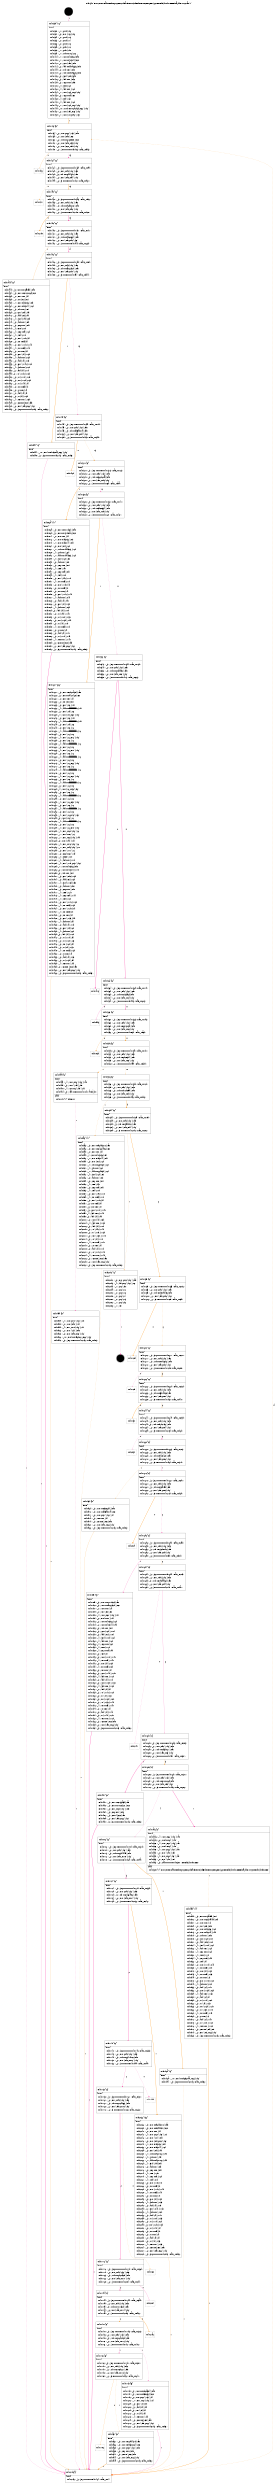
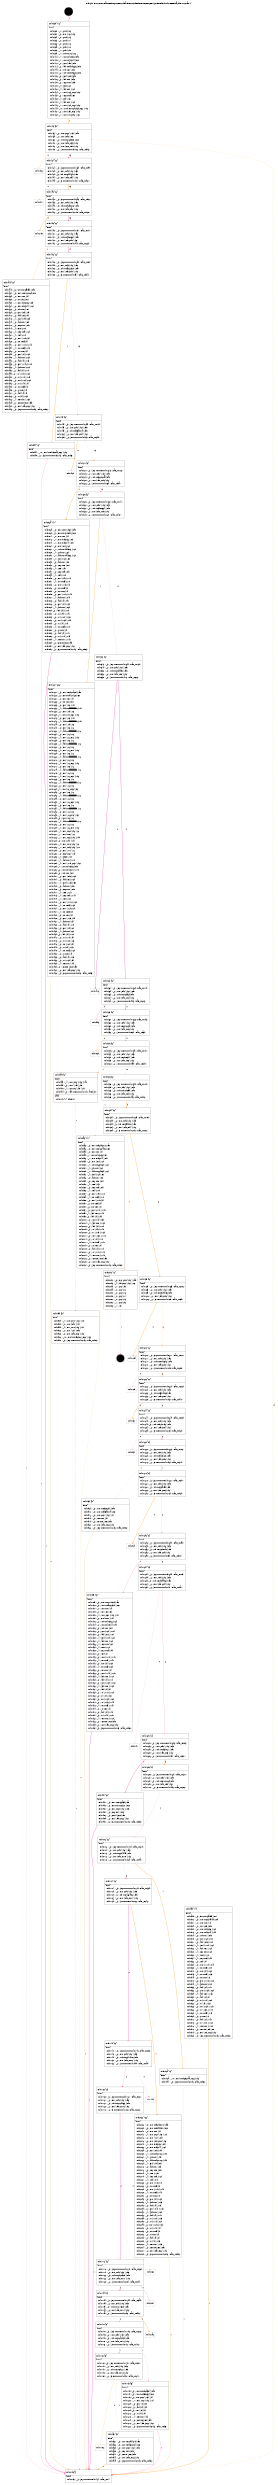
(208, 1850) -> none
